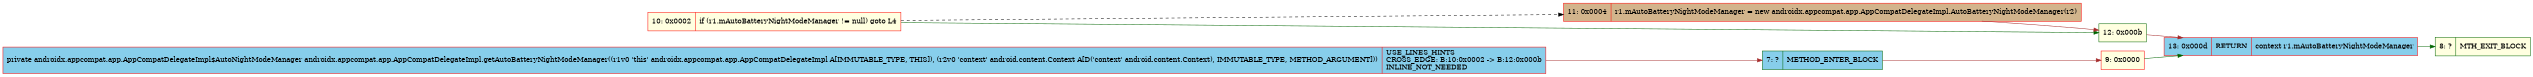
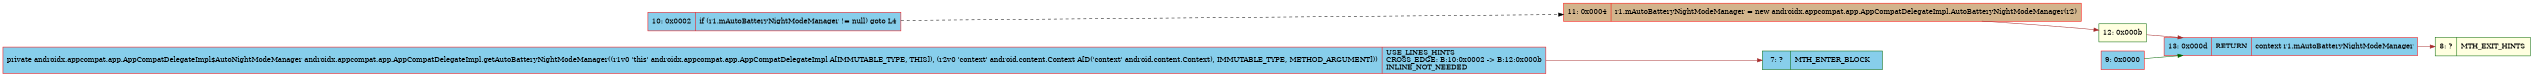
(774, 22) -> (774, 22)
(1497, 28) -> none
(2493, 46) -> (2493, 46)
(2424, 47) -> (2424, 47)
(1833, 60) -> (1832, 60)
(1989, 60) -> none
(2123, 60) -> (2123, 60)
